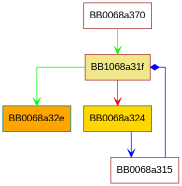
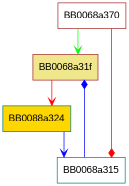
(118, 67) -> (65, 67)
none -> (112, 89)
(37, 119) -> none
(118, 119) -> (37, 119)
(145, 170) -> (91, 170)
